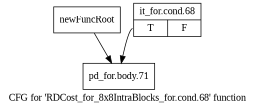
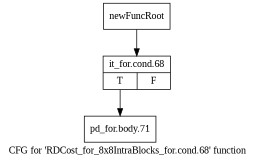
(101, 45) -> (137, 39)
